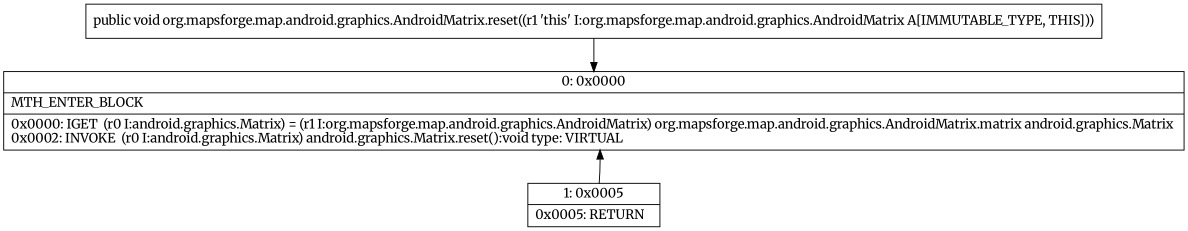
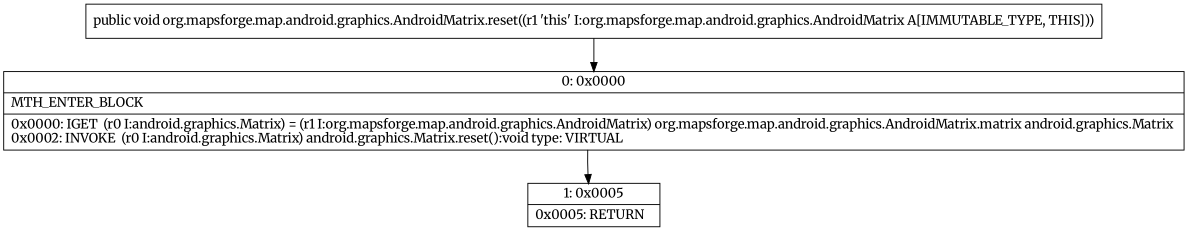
(600, 172) -> (588, 162)
